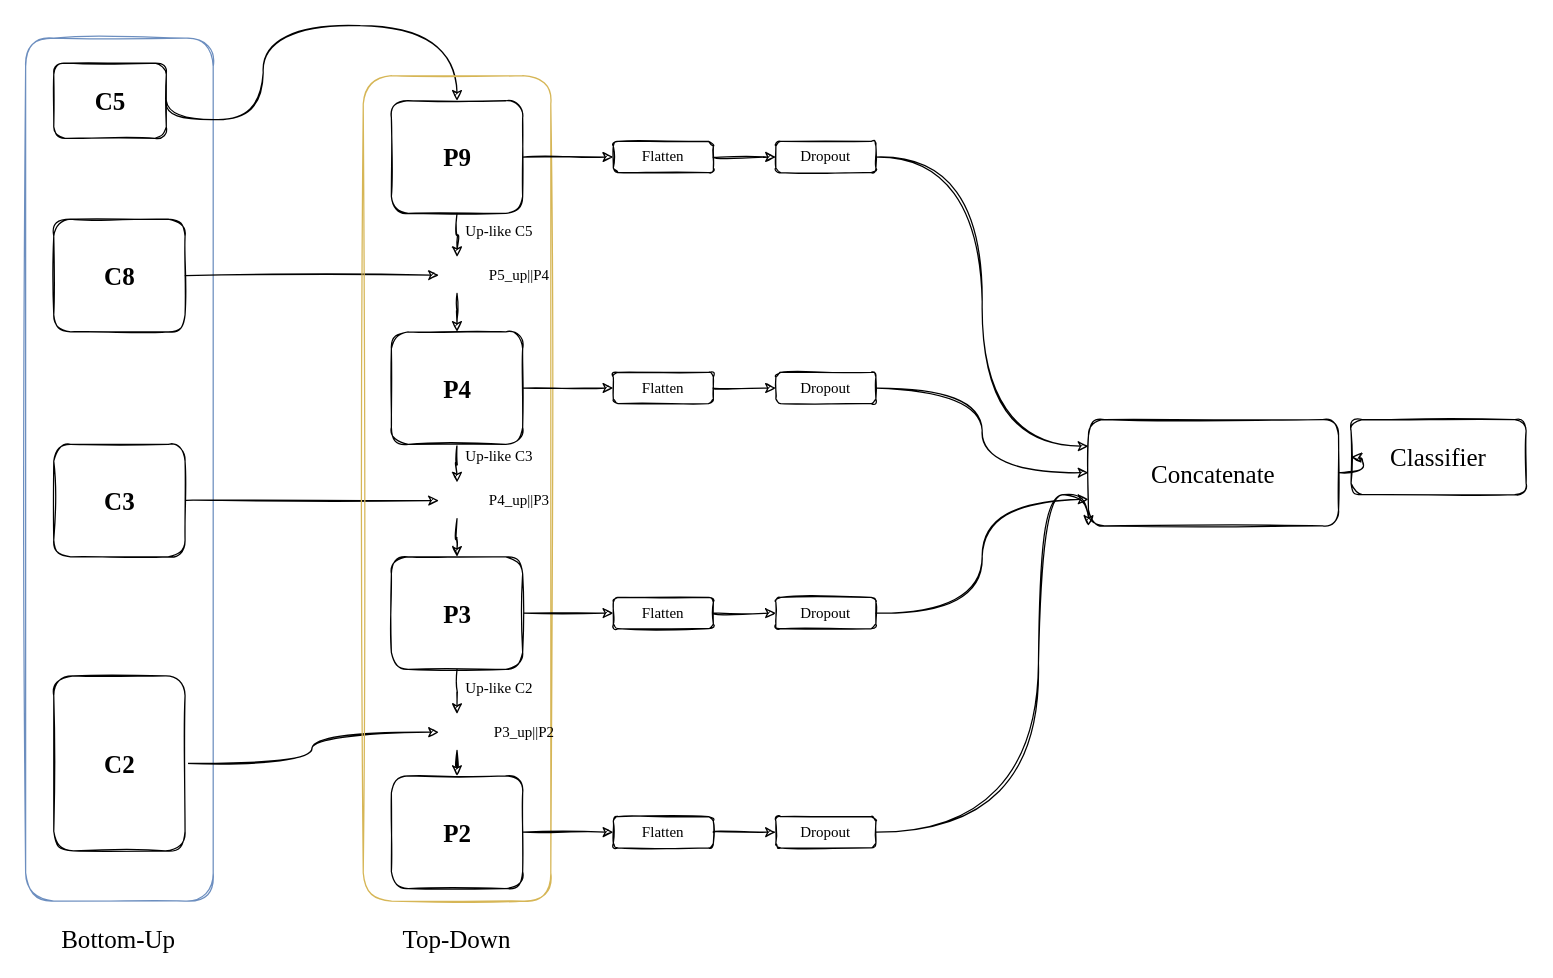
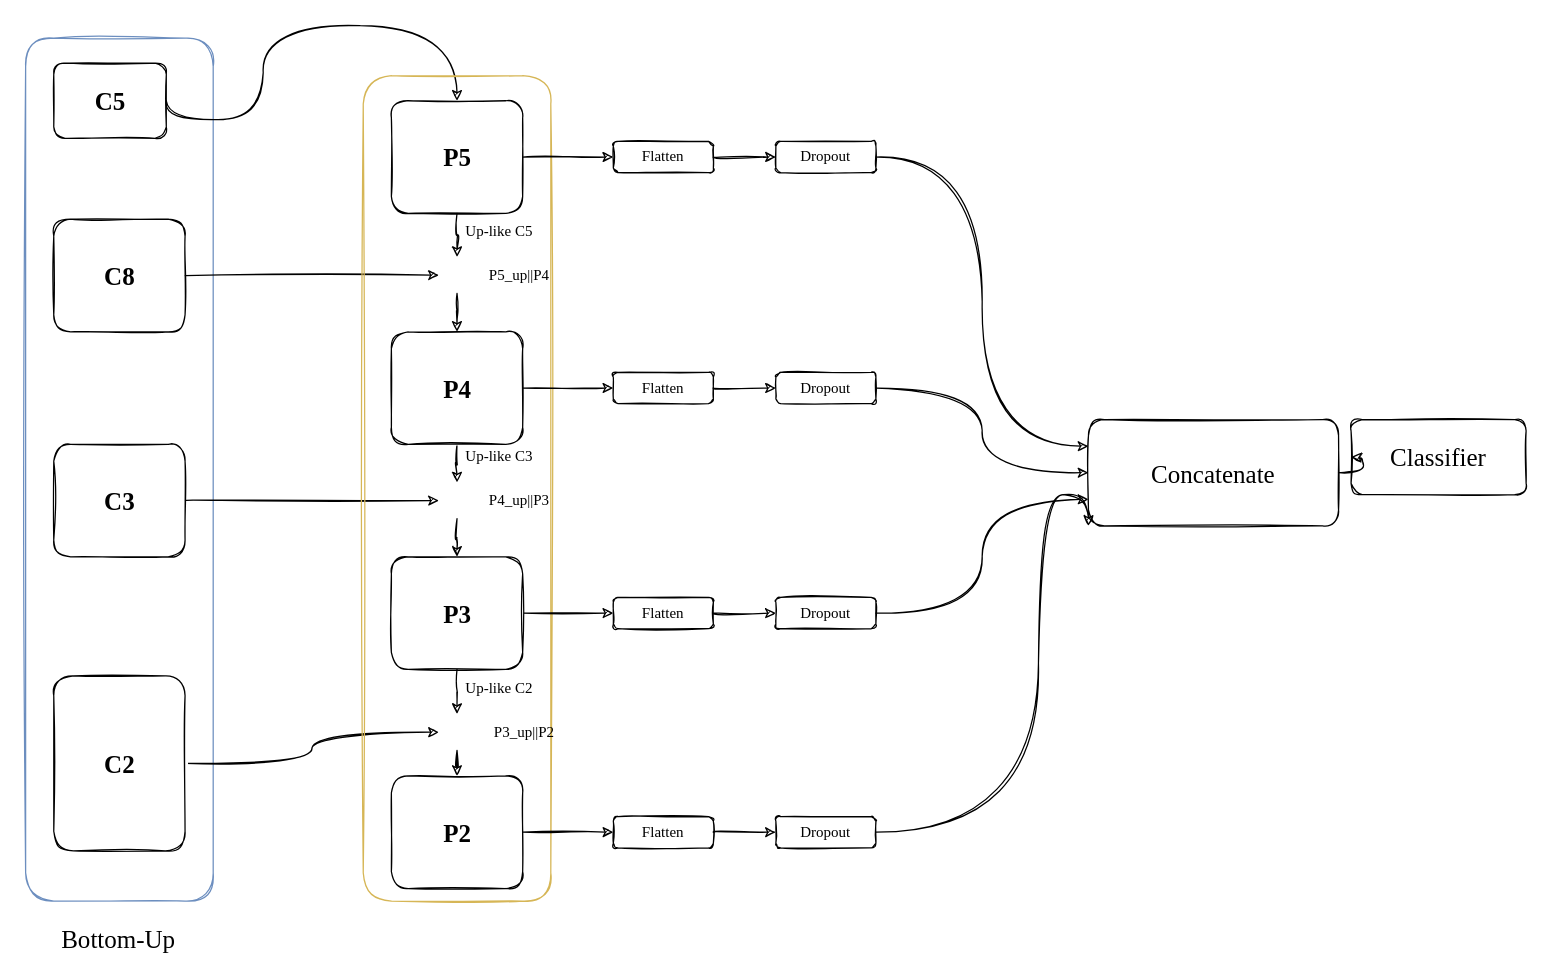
(458, 157) -> (458, 157)
(457, 938) -> none
